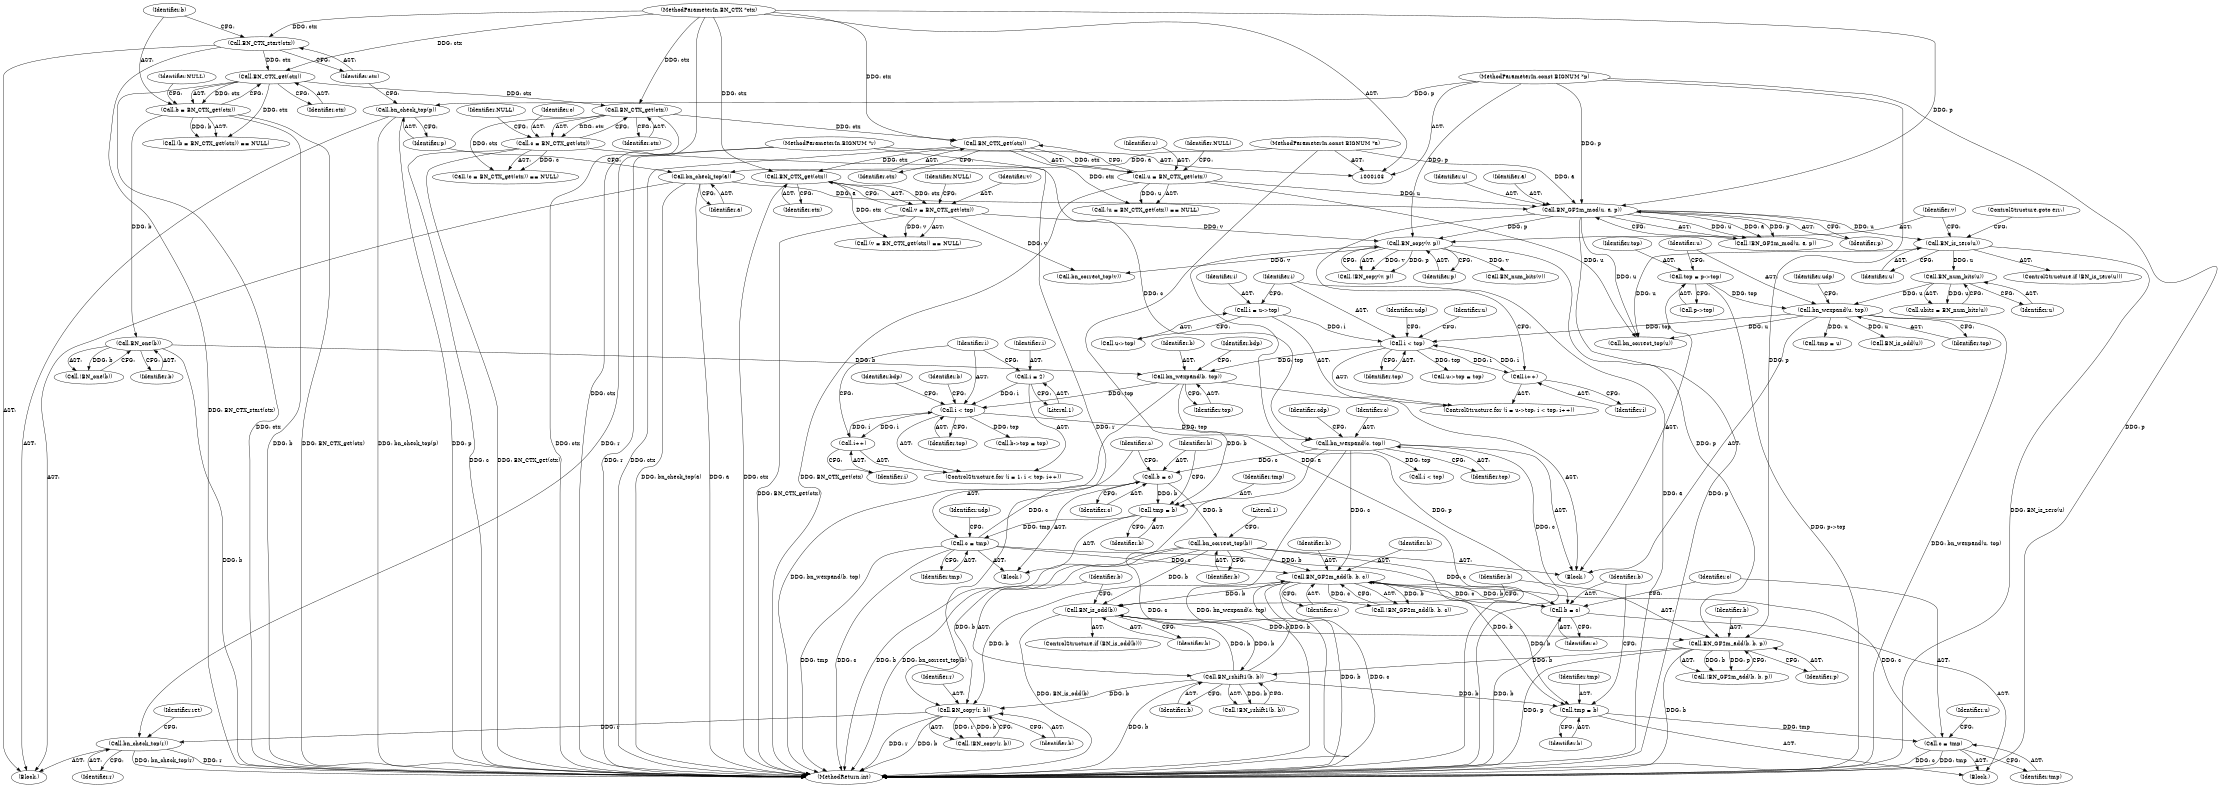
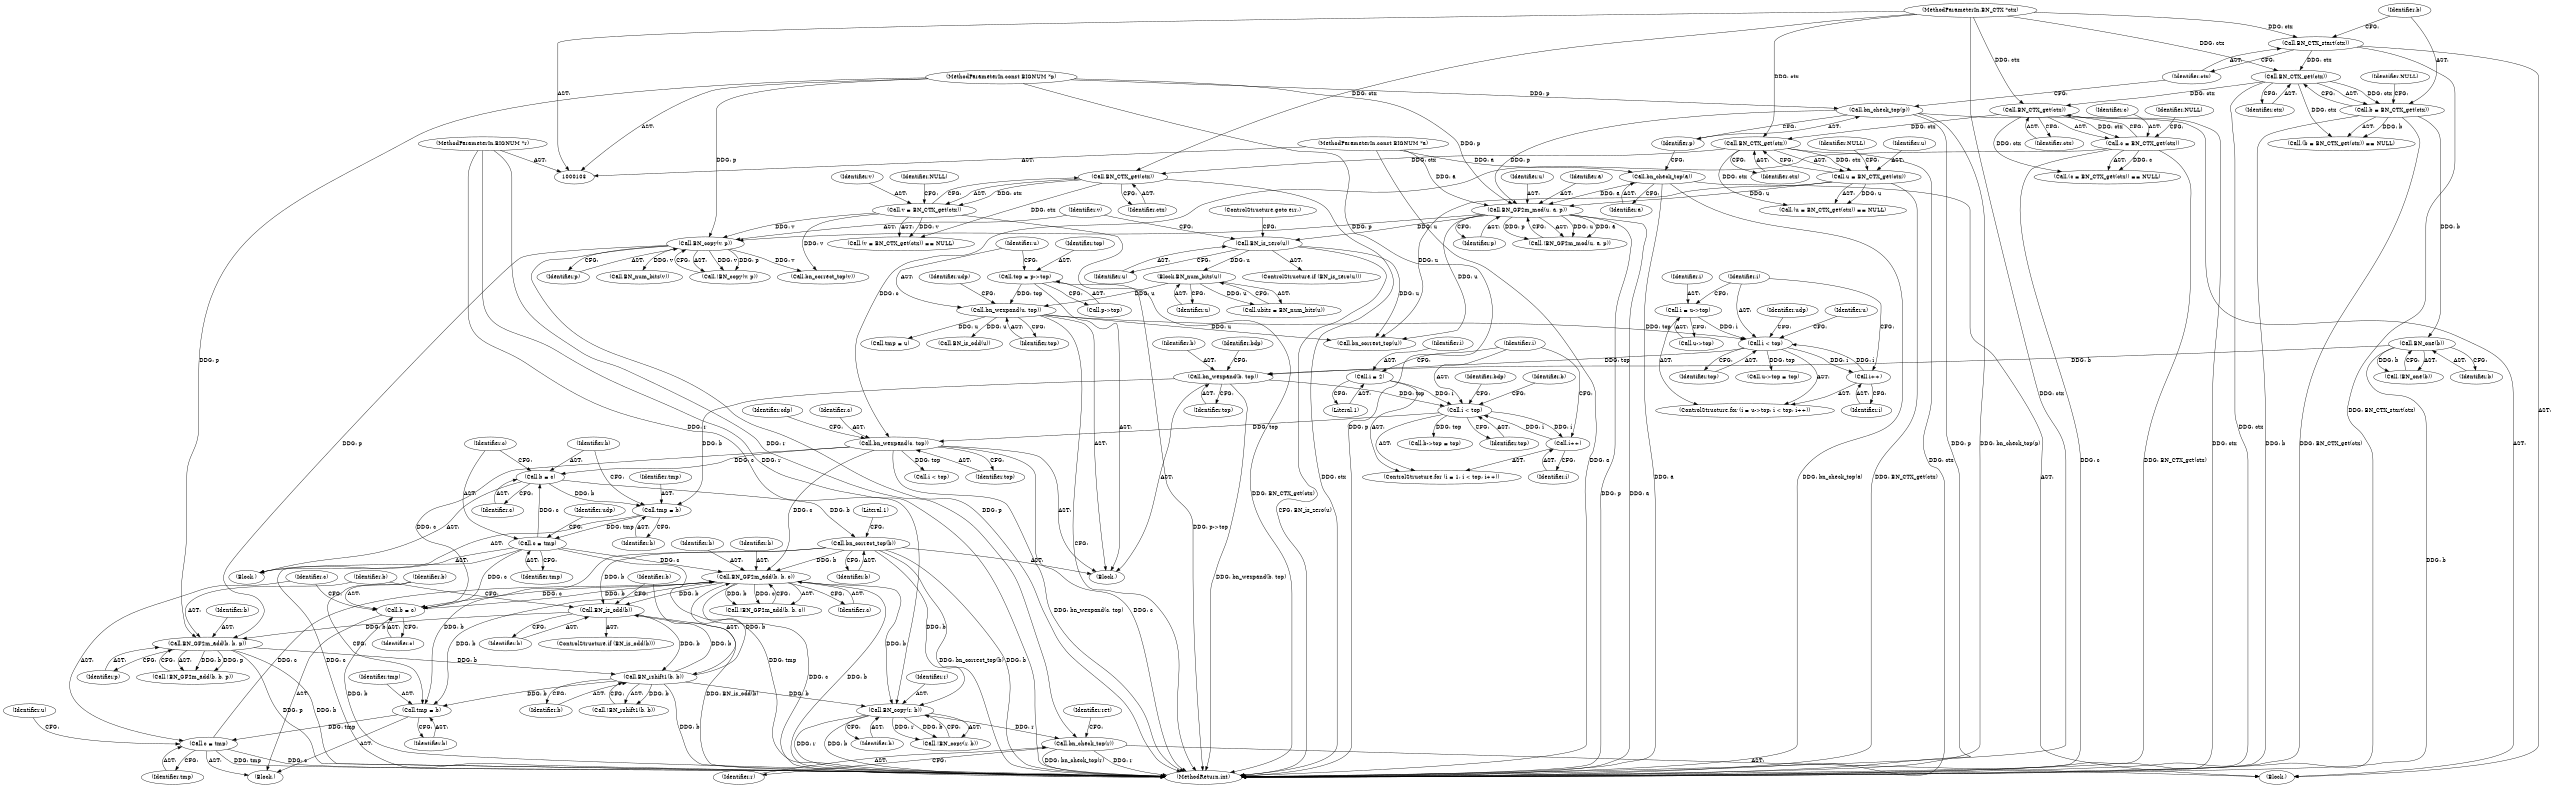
(1552, 18) -> (1643, 122)
(1954, 277) -> (1190, 277)
(2038, 511) -> (1305, 511)
(1967, 544) -> (1082, 544)
